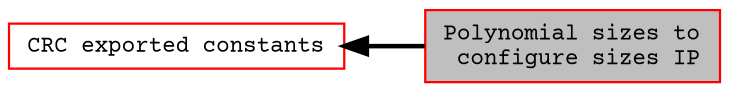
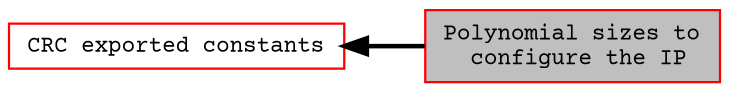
(573, 46) -> (573, 46)
